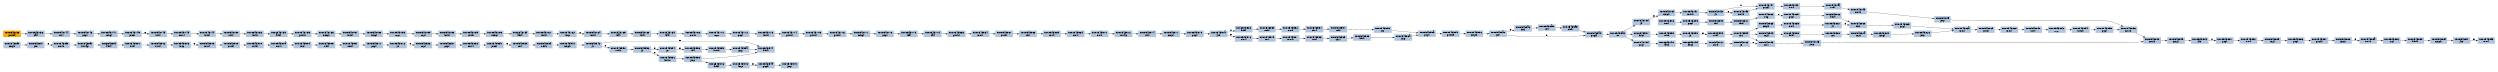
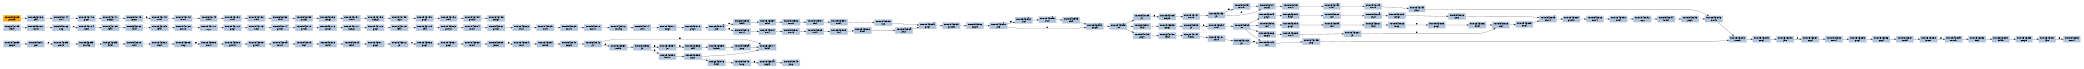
none -> (1253, 26)
(2081, 30) -> (1666, 19)
(507, 34) -> none
(1667, 34) -> (1167, 26)
